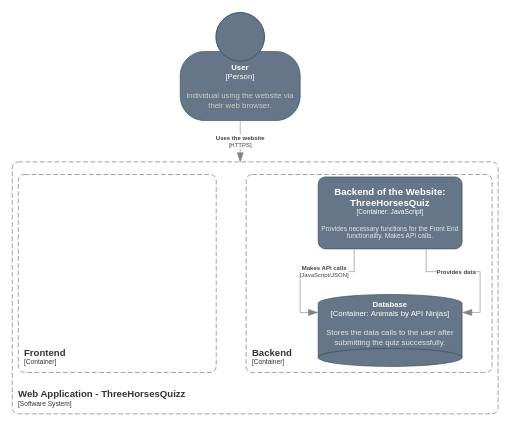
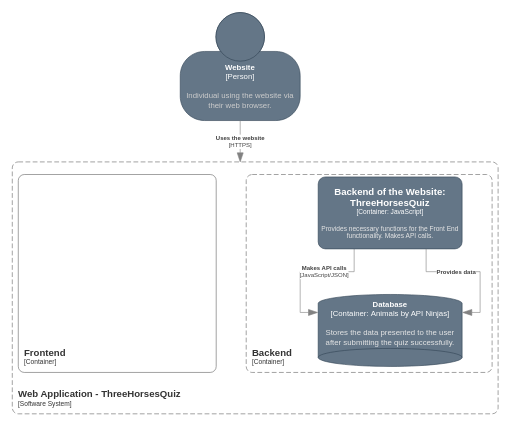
(240, 86) -> (240, 86)
(117, 273) -> (117, 273)
(390, 323) -> (390, 323)
(75, 399) -> (73, 399)
